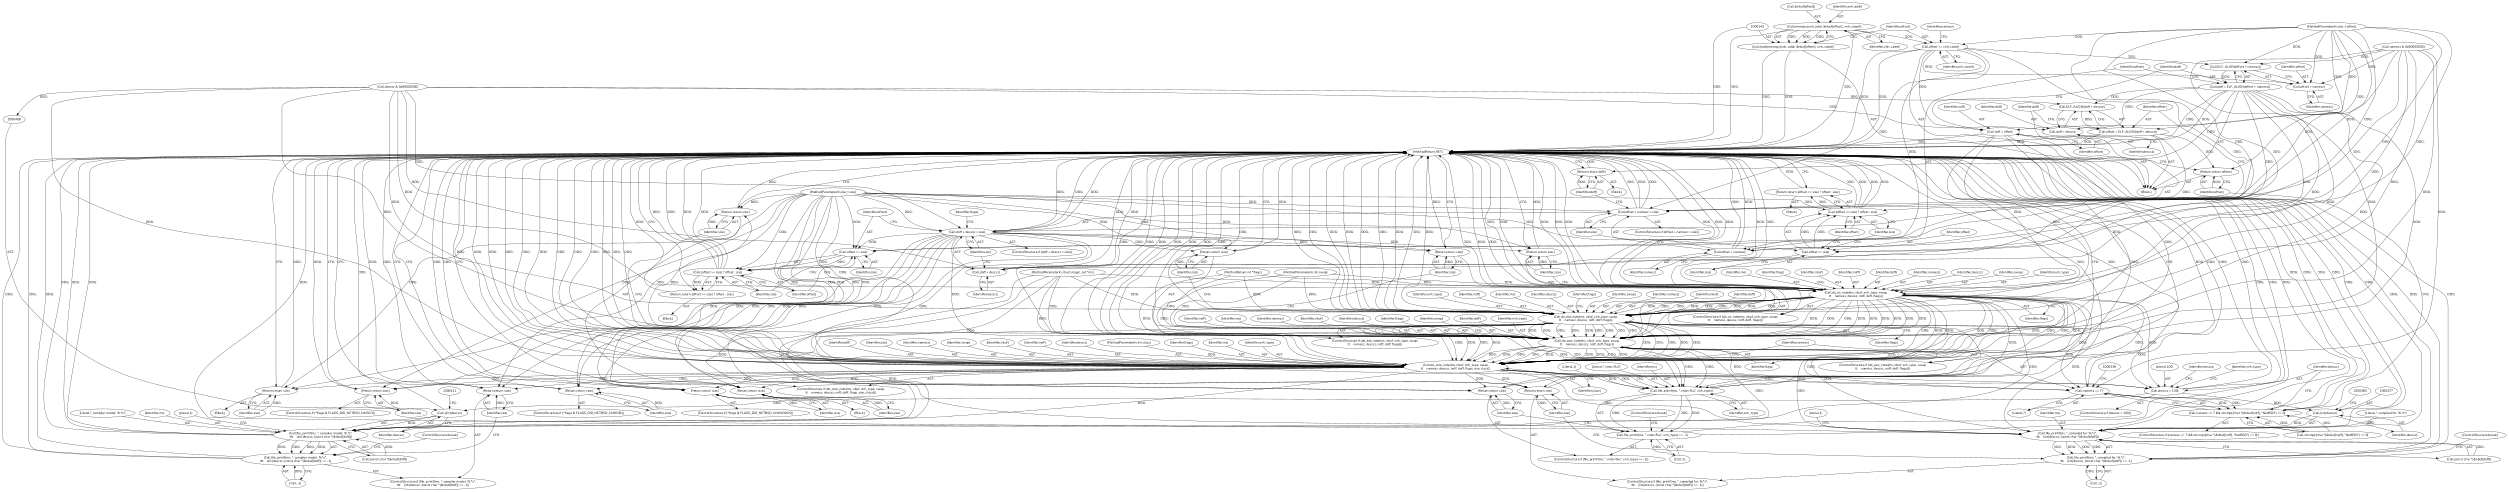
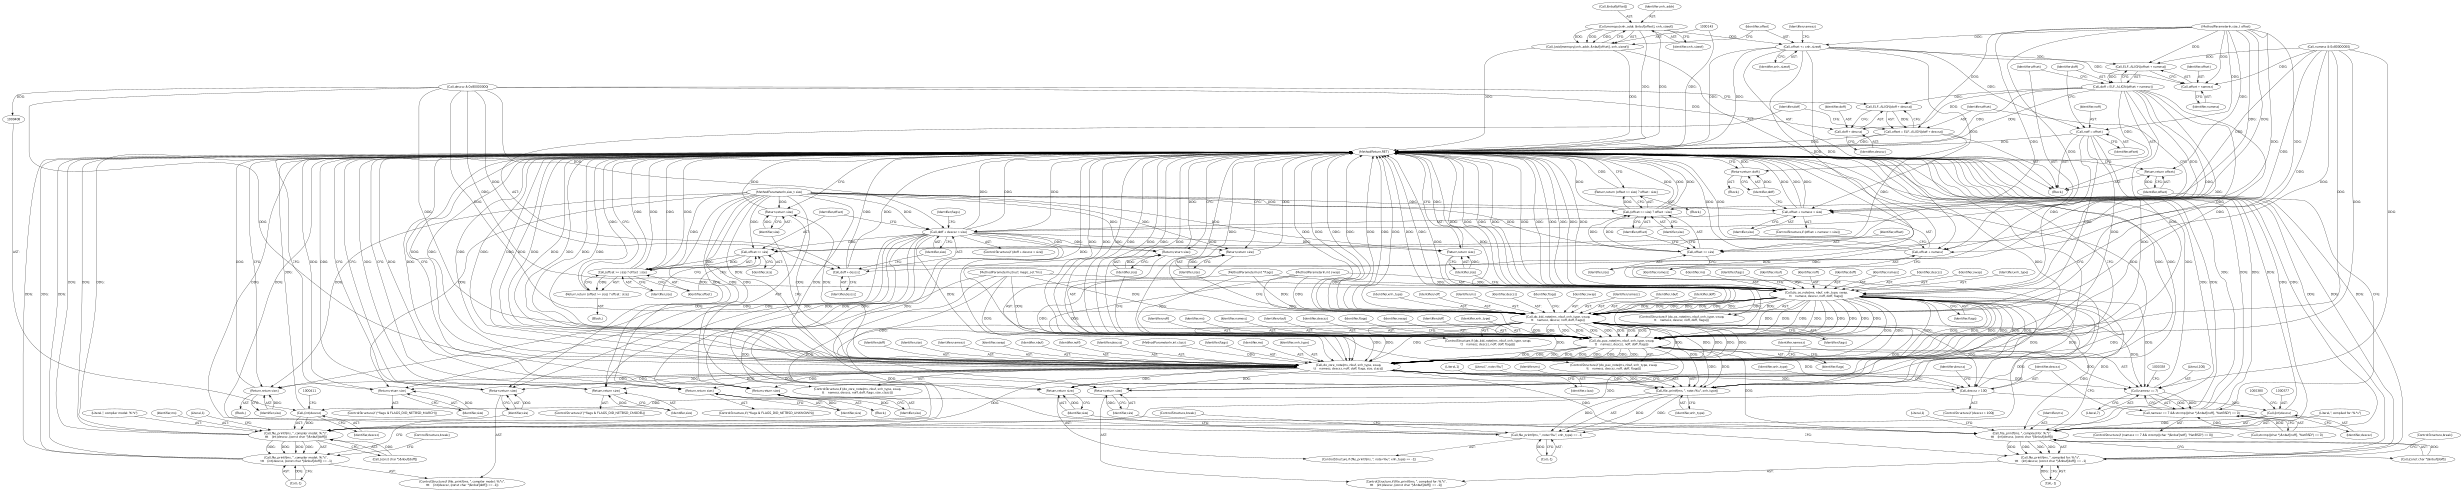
(1855, 97) -> (1728, 97)
(2190, 141) -> none
(1243, 272) -> (1250, 272)
(2165, 378) -> (2178, 381)
